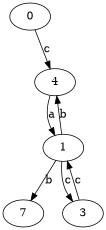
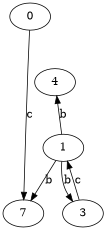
(41, 46) -> (26, 111)
(47, 112) -> none
(68, 181) -> (68, 181)
